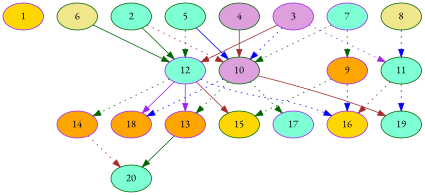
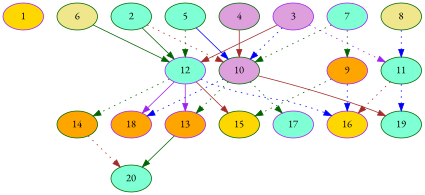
(77, 124) -> (77, 124)
